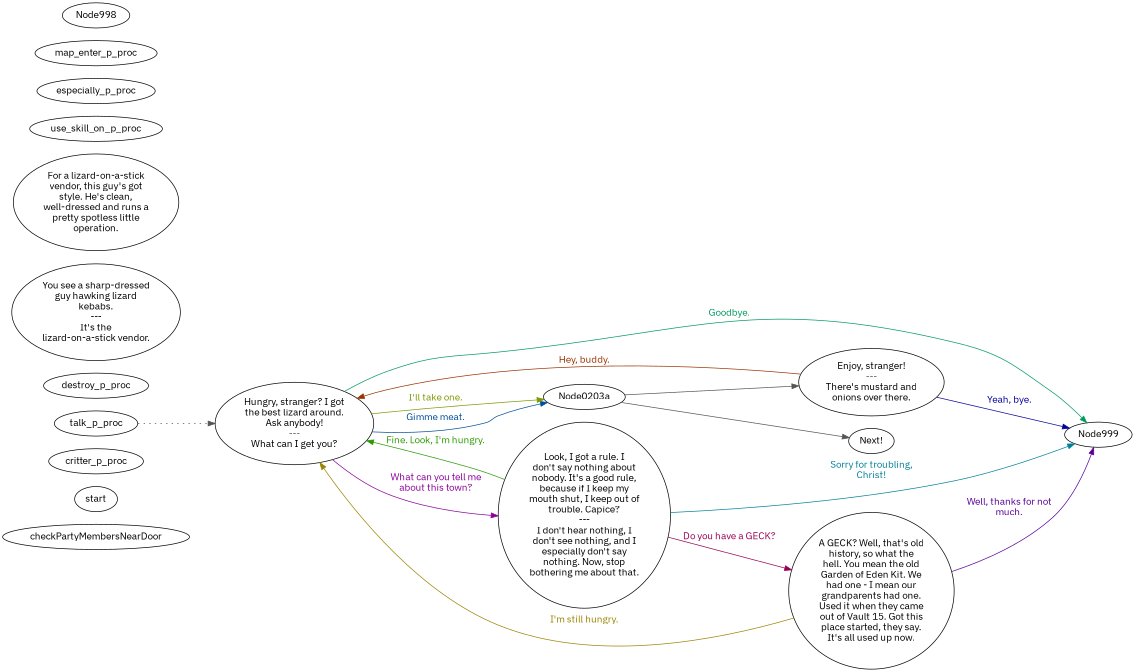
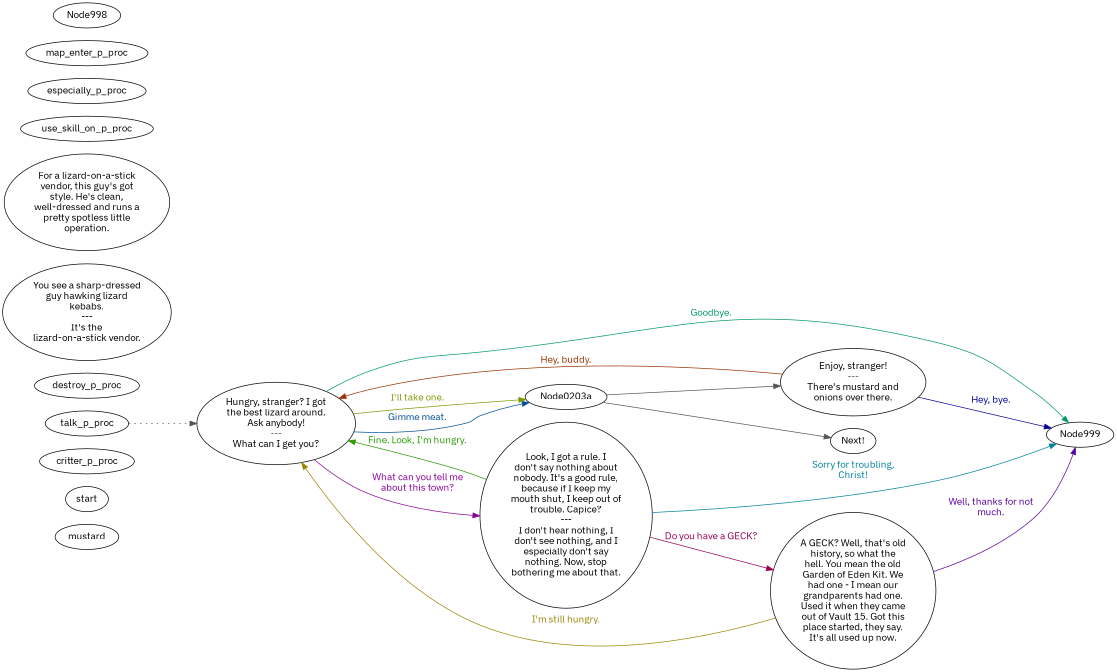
(1009, 400) -> (991, 400)
(96, 537) -> (87, 537)
